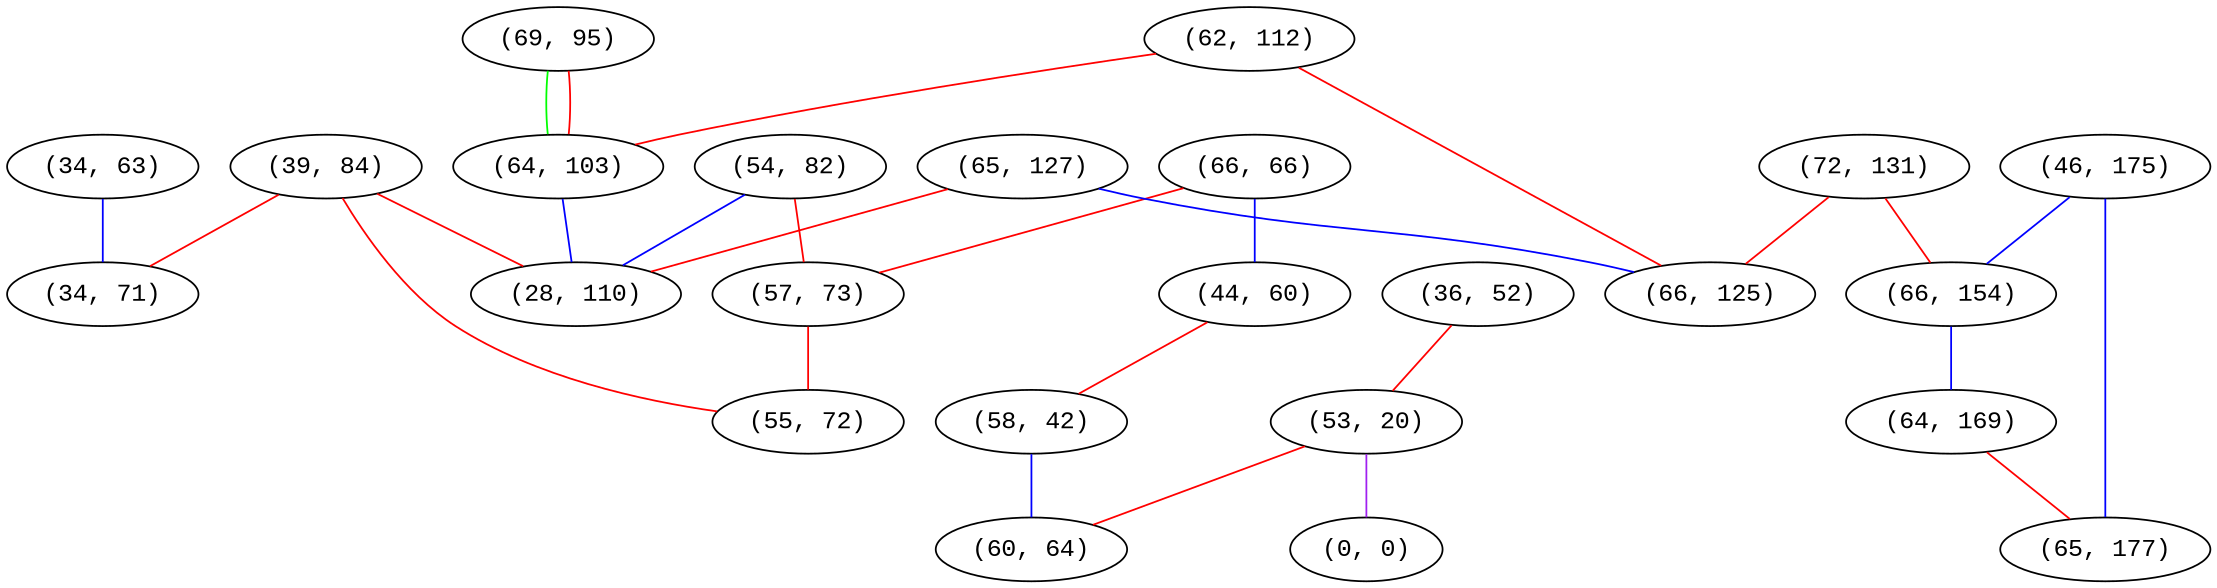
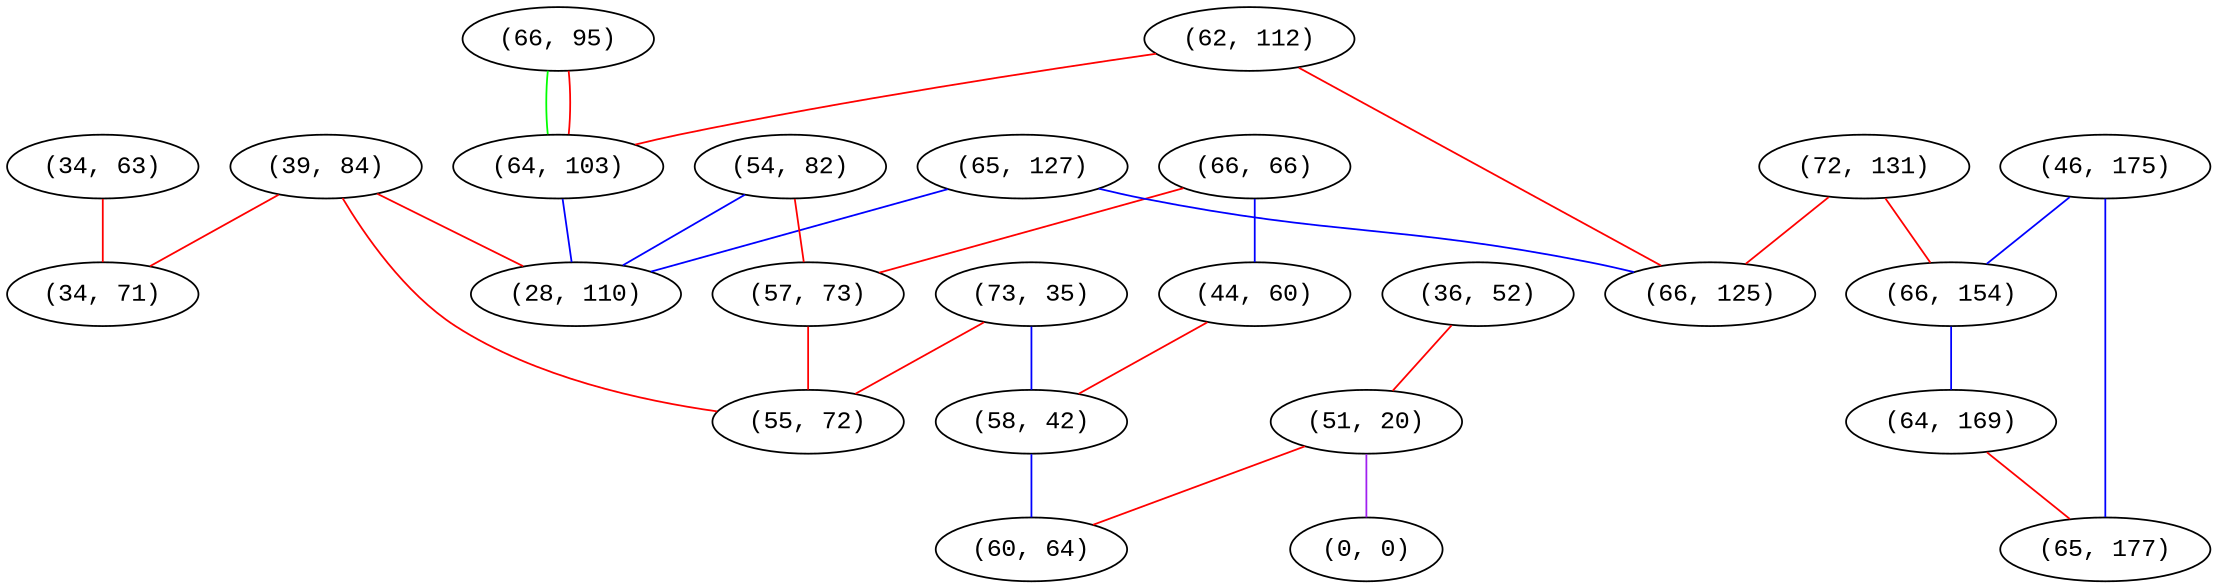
(558, 39) -> (558, 39)
(814, 226) -> (814, 226)
(103, 231) -> (103, 231)
none -> (1031, 294)
(1366, 422) -> (1366, 422)
